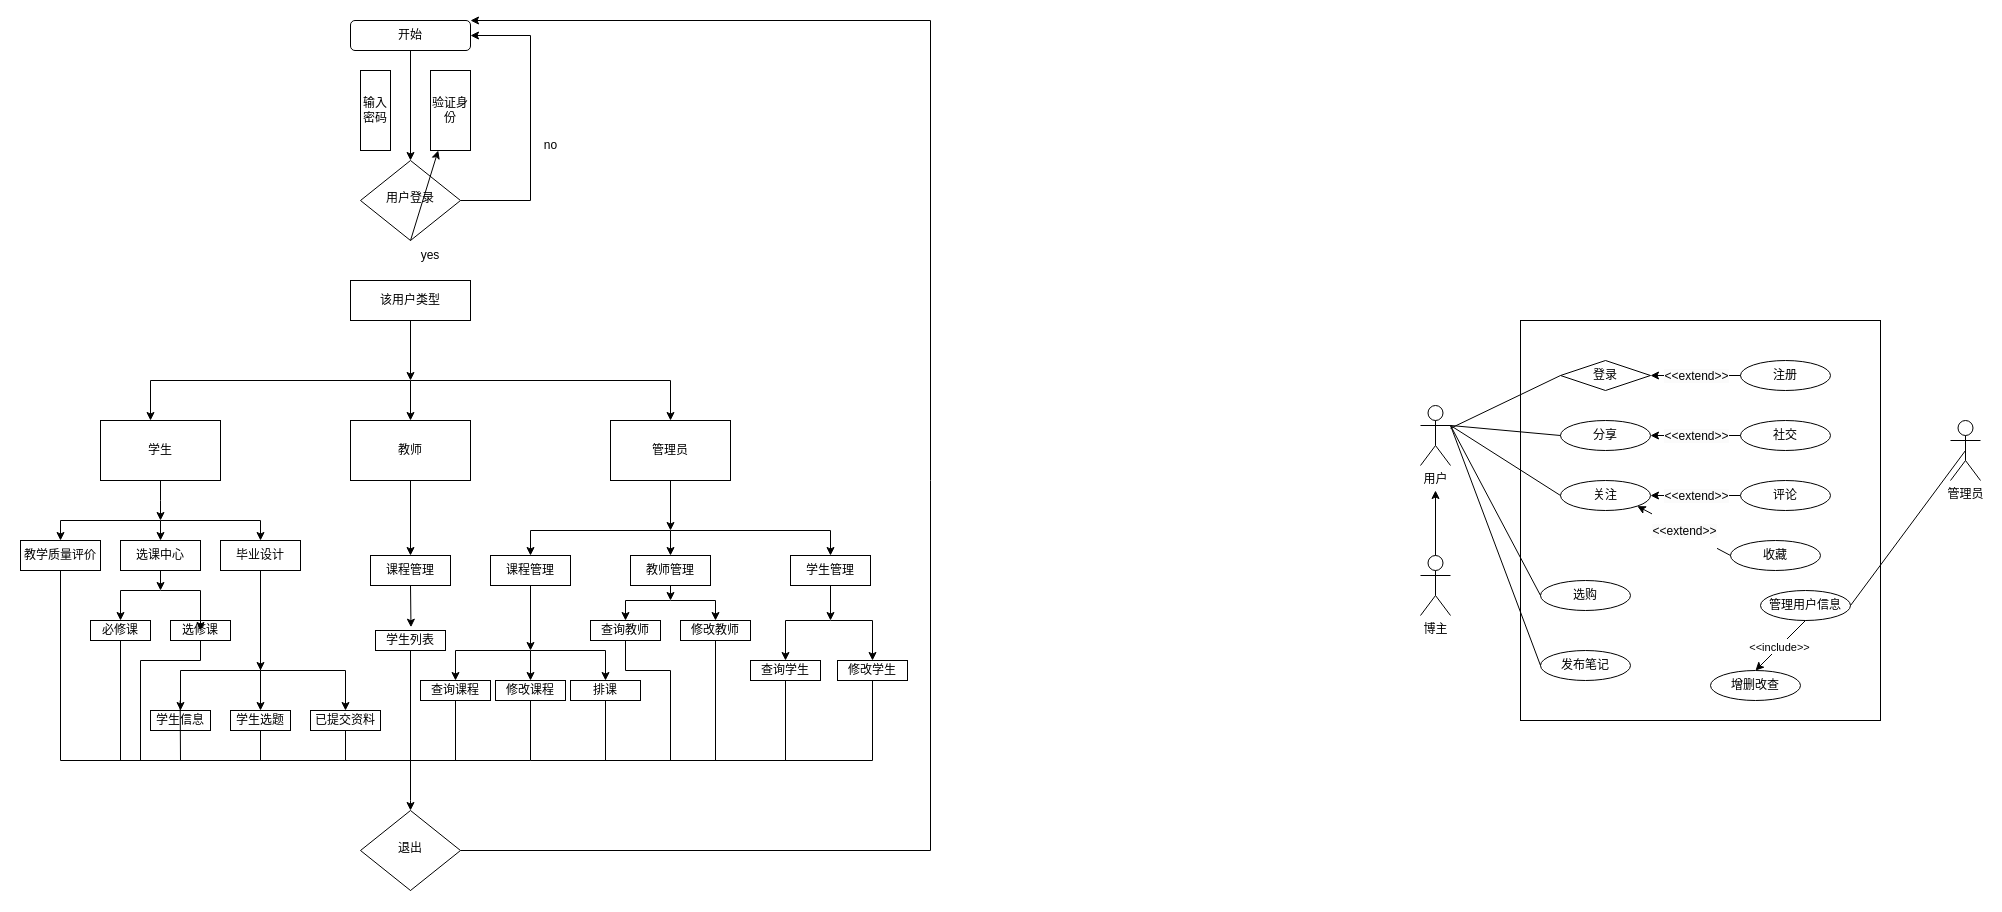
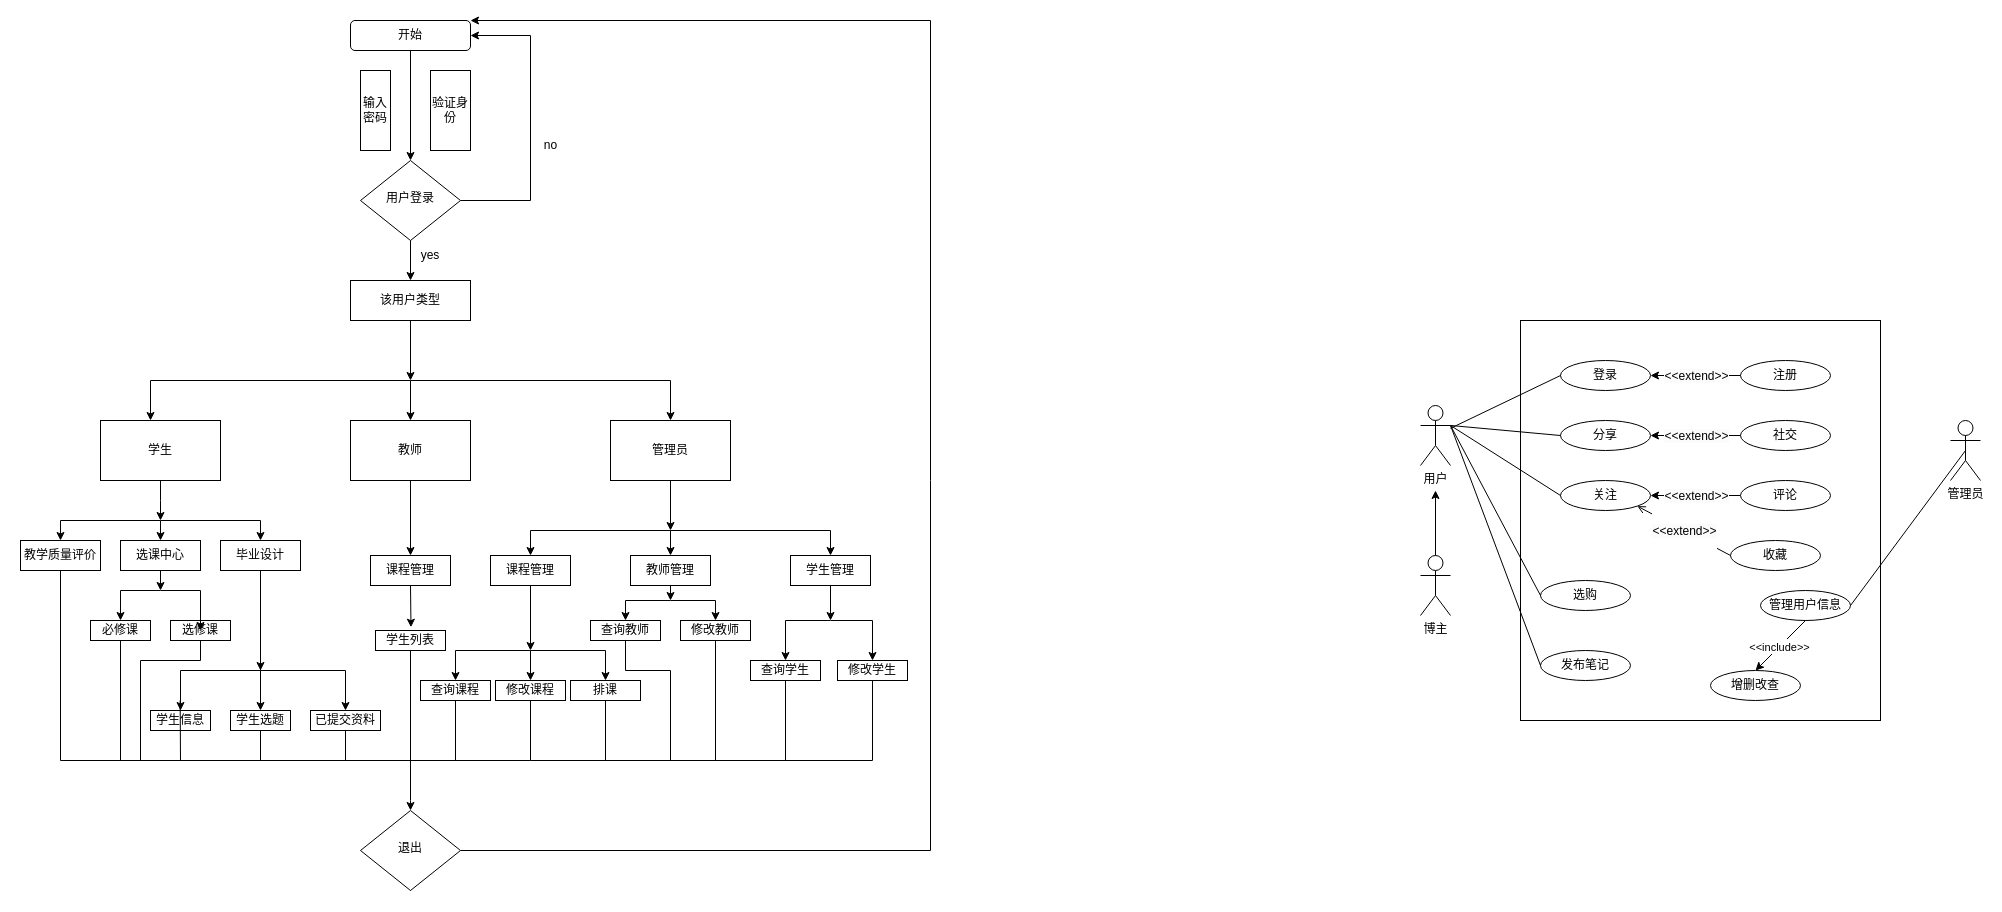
(423, 199) -> (411, 257)
(1606, 376) -> (1606, 376)
(1644, 510) -> (1643, 509)
